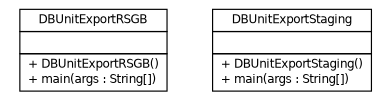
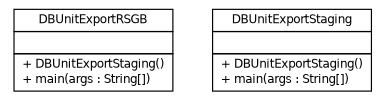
(93, 64) -> (93, 64)
